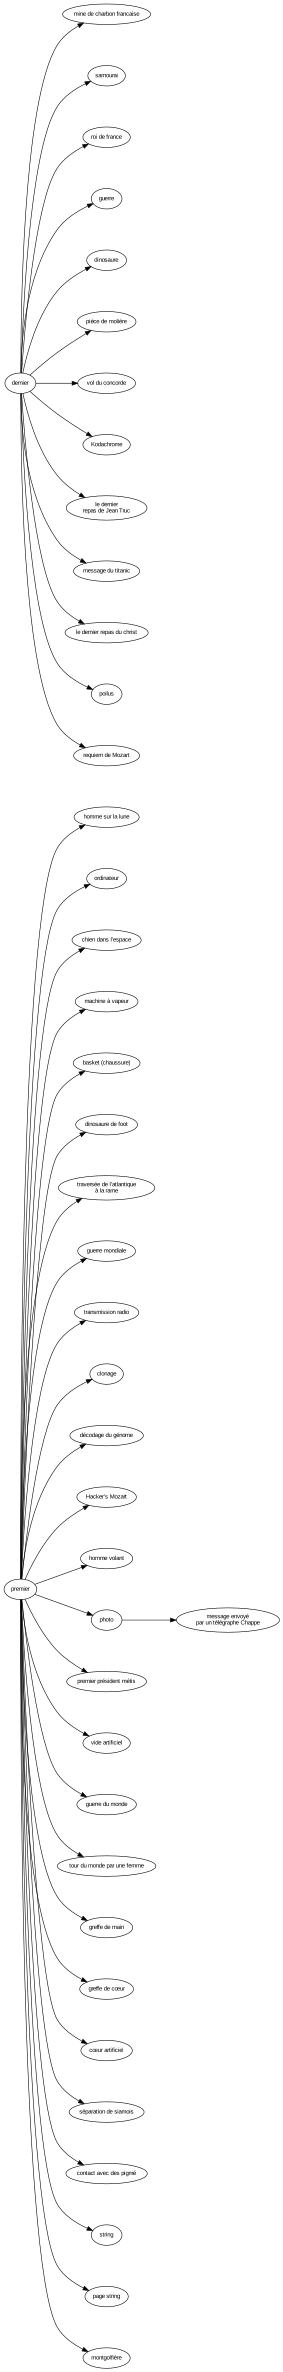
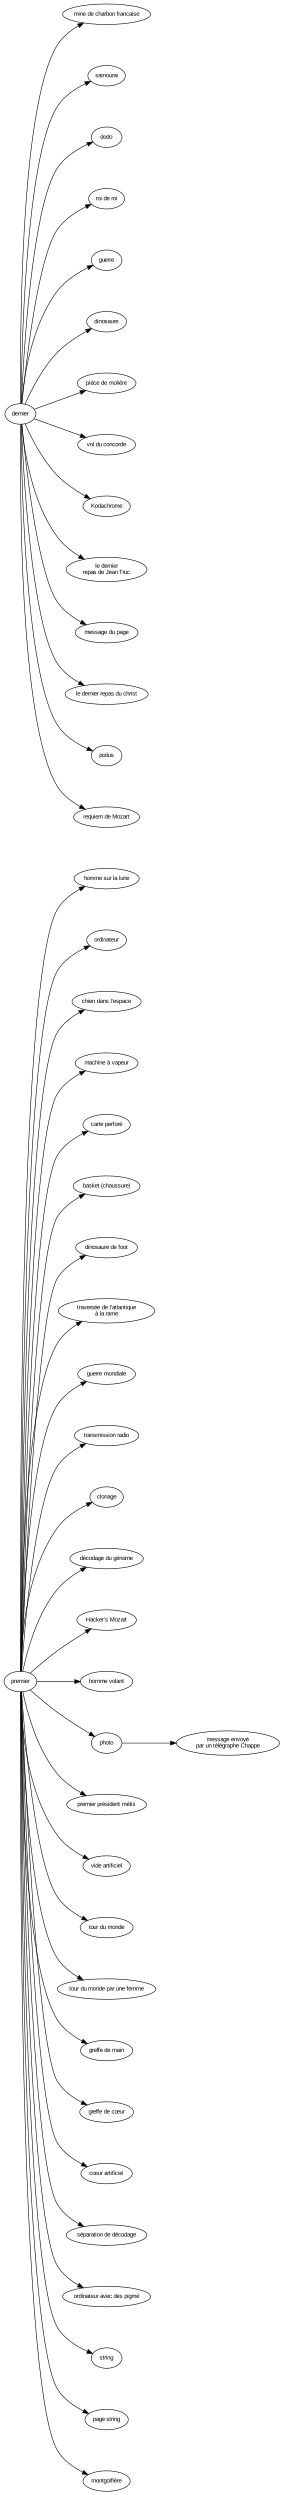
(107, 137) -> (107, 199)
none -> (107, 137)
(107, 571) -> (107, 633)
none -> (107, 1125)
(107, 1805) -> (107, 1928)
(107, 2112) -> (107, 2235)
(107, 2174) -> (107, 2297)
